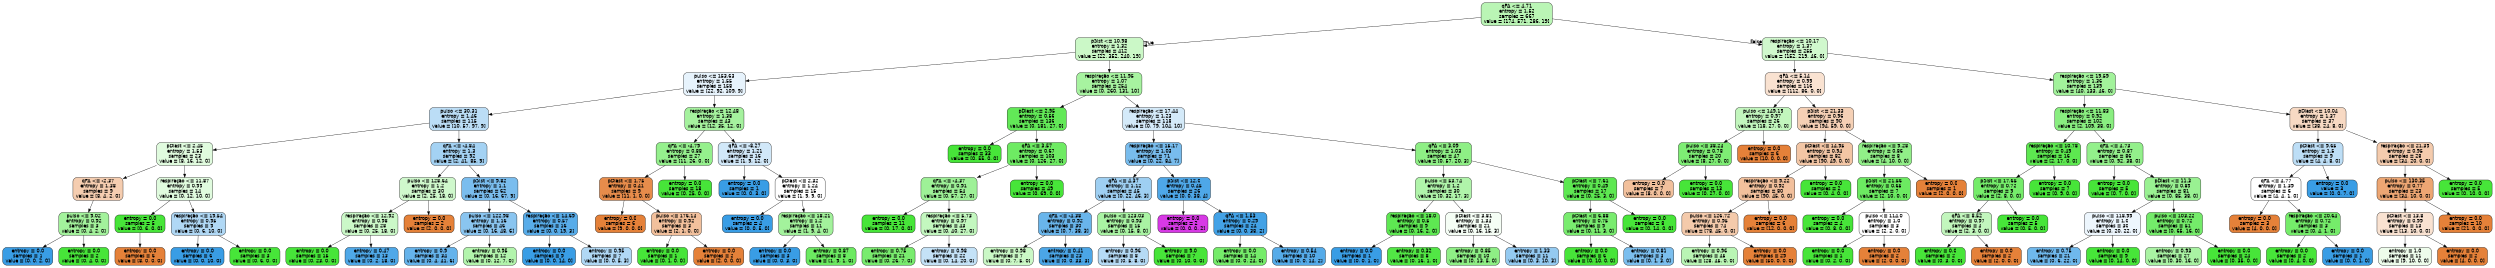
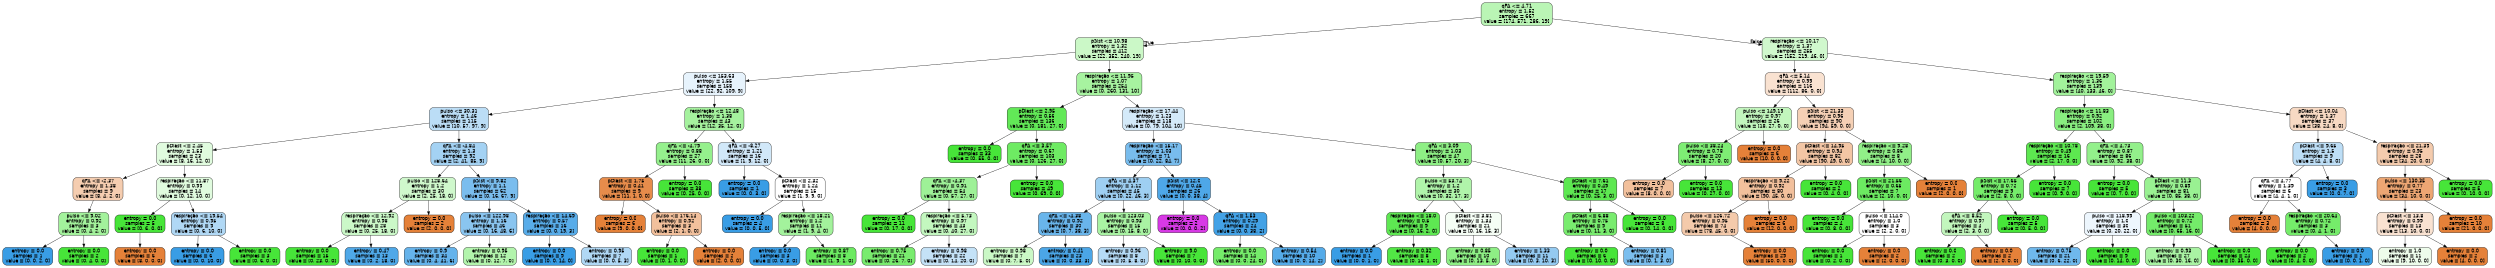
(685, 189) -> (685, 189)
(2332, 189) -> (2332, 189)
(1709, 256) -> none
